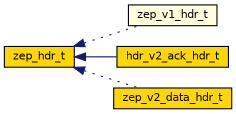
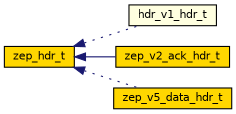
(173, 15) -> (173, 15)
(173, 57) -> (173, 57)
(173, 98) -> (173, 98)
